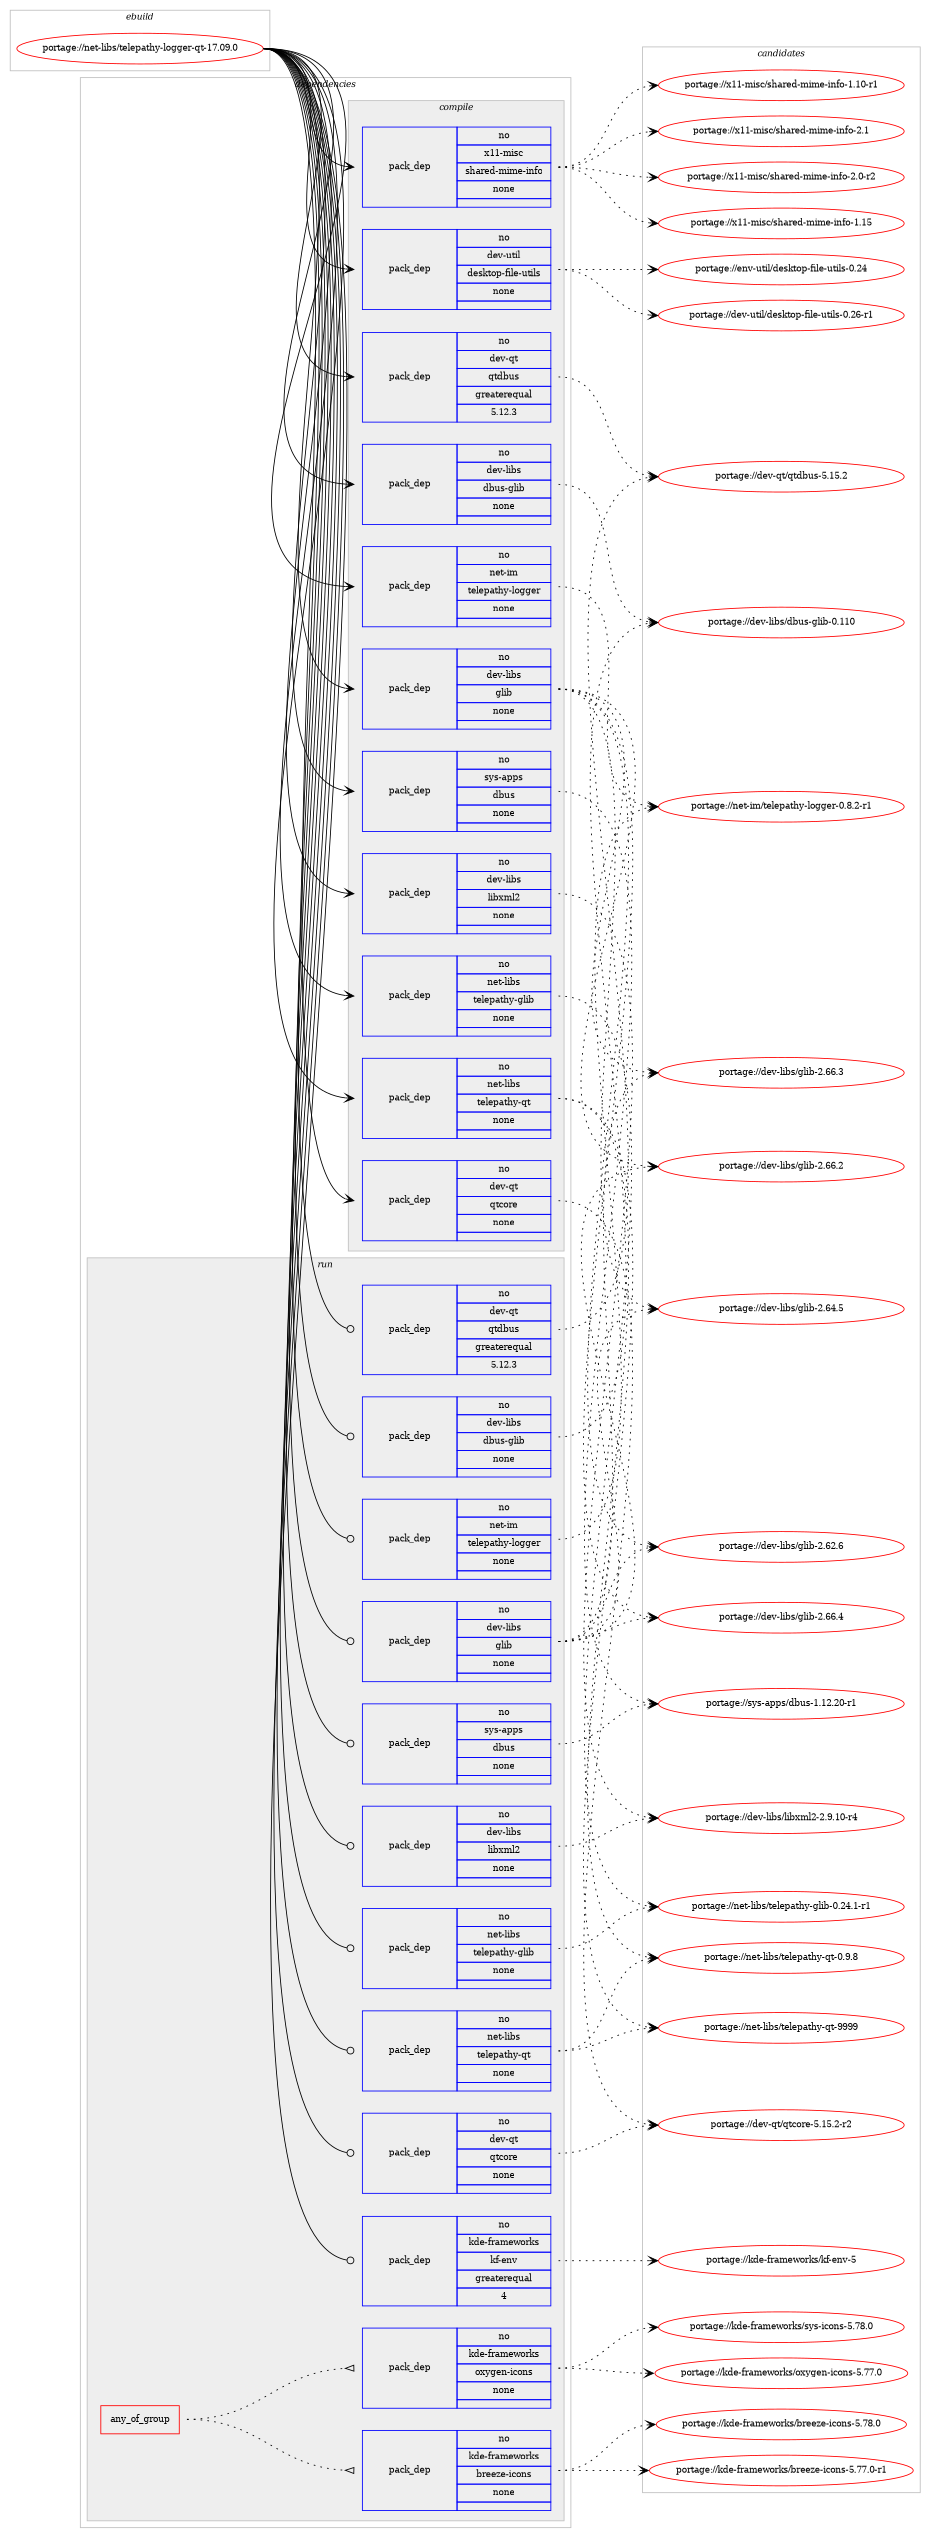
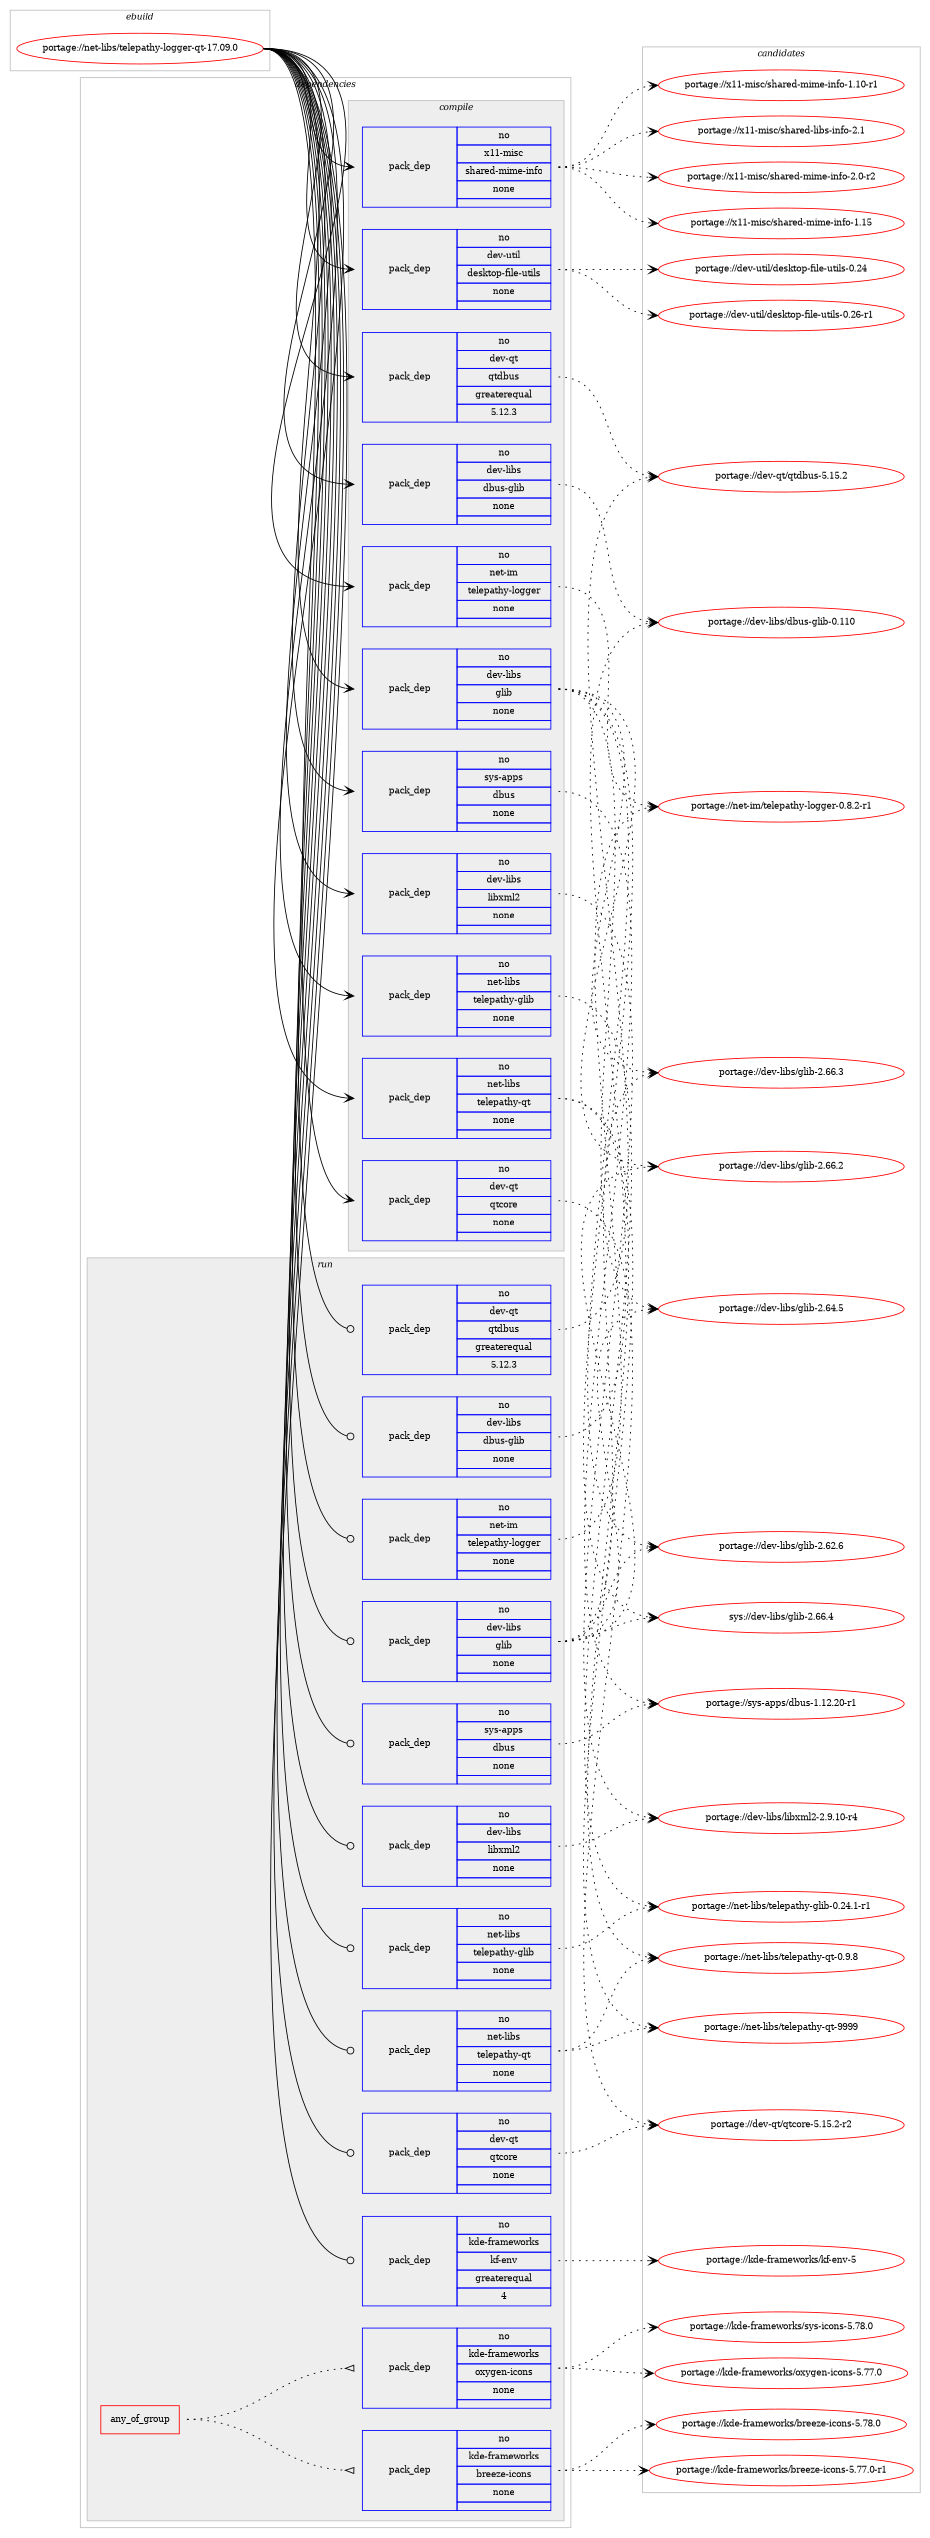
(781, 131) -> (781, 131)
(781, 269) -> (781, 269)
(781, 1618) -> (781, 1618)
